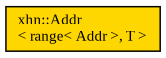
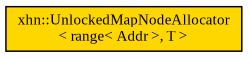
(83, 29) -> (124, 29)
